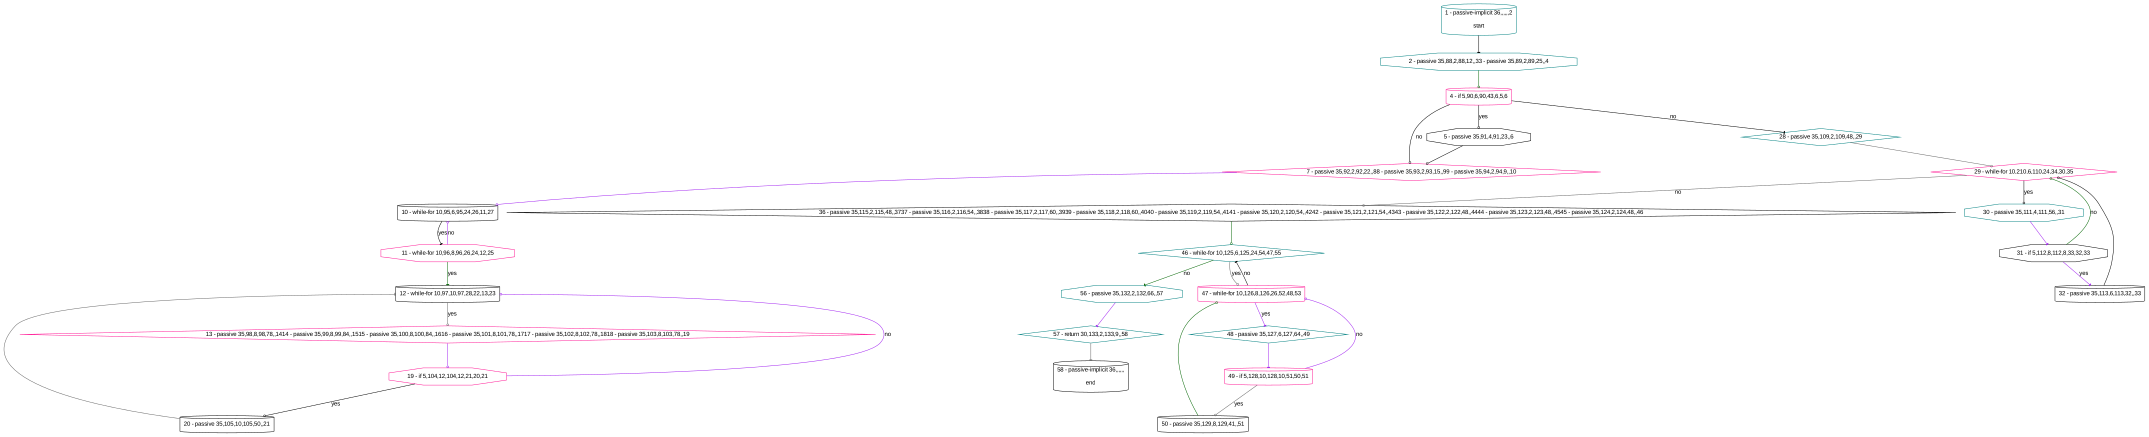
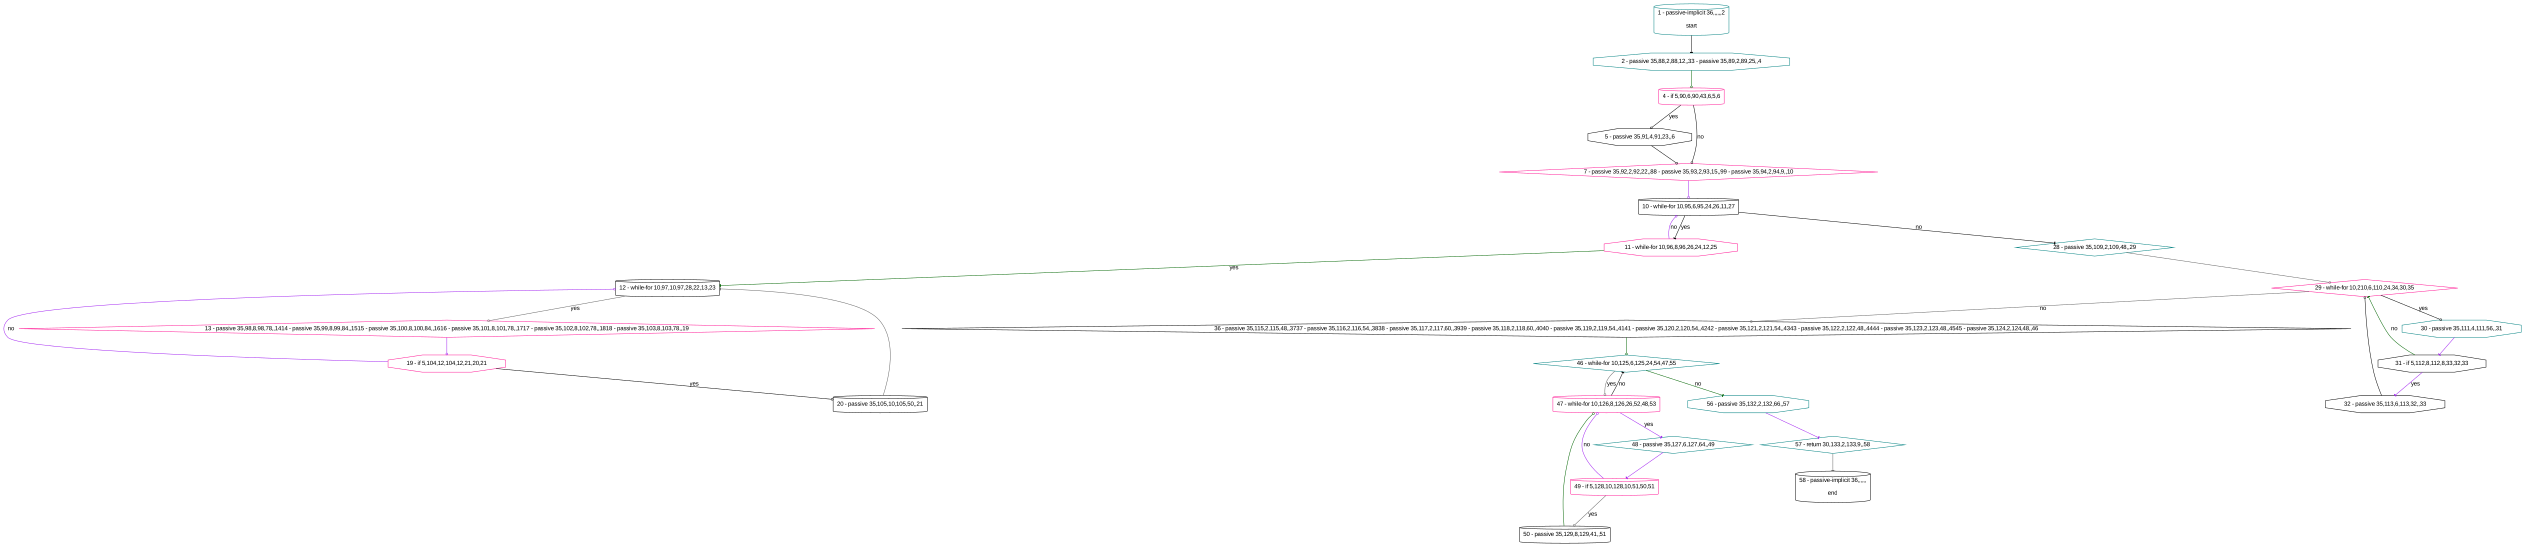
(1647, 117) -> (1896, 228)
(2089, 207) -> (2386, 331)
(2100, 294) -> (2385, 404)
